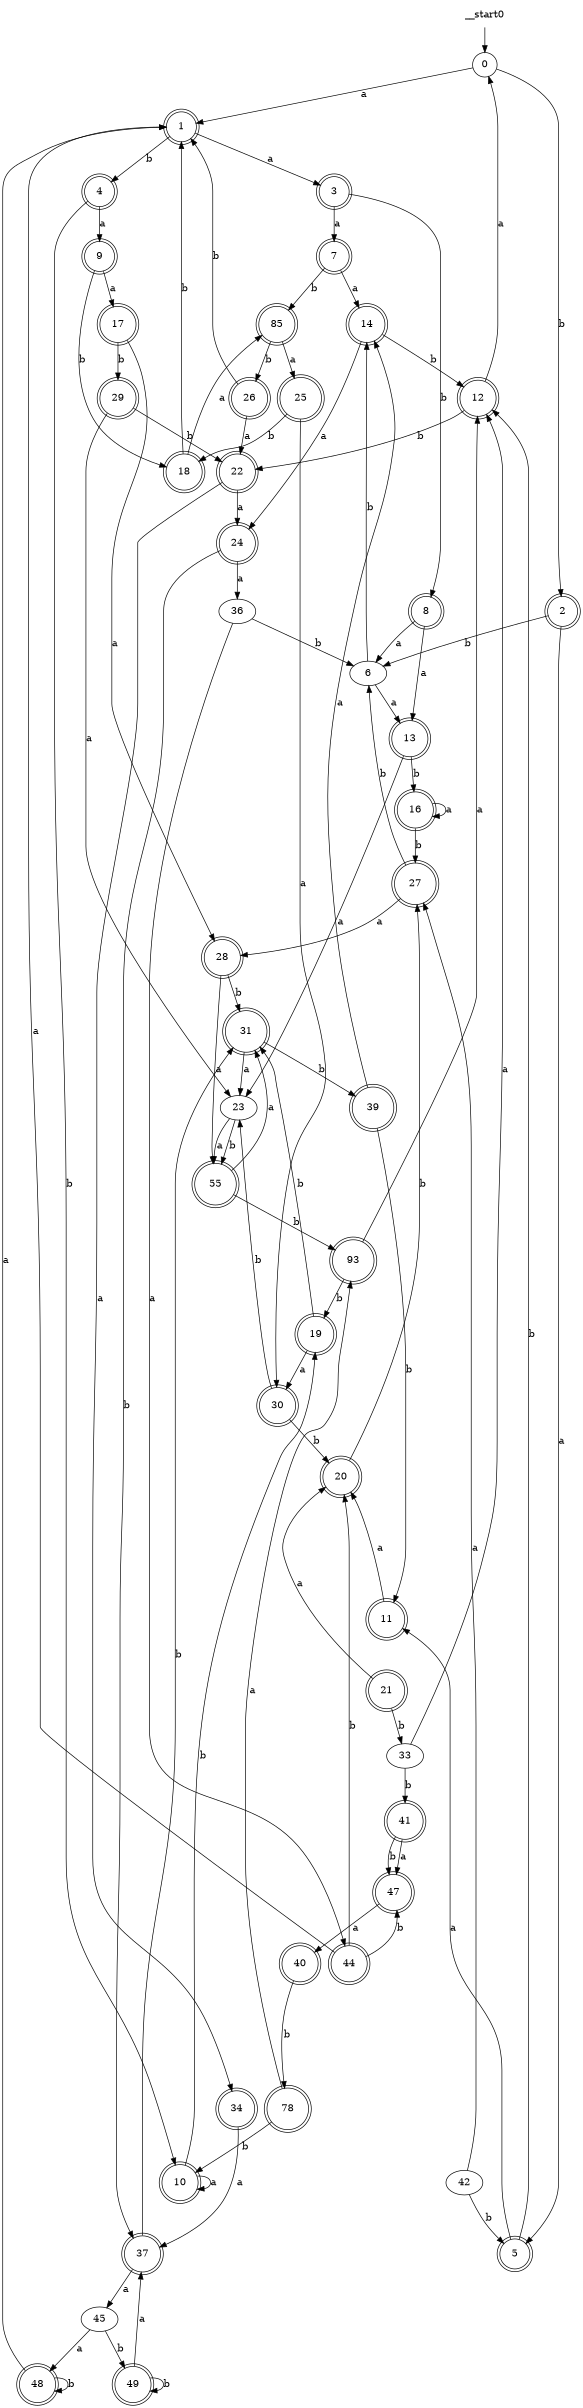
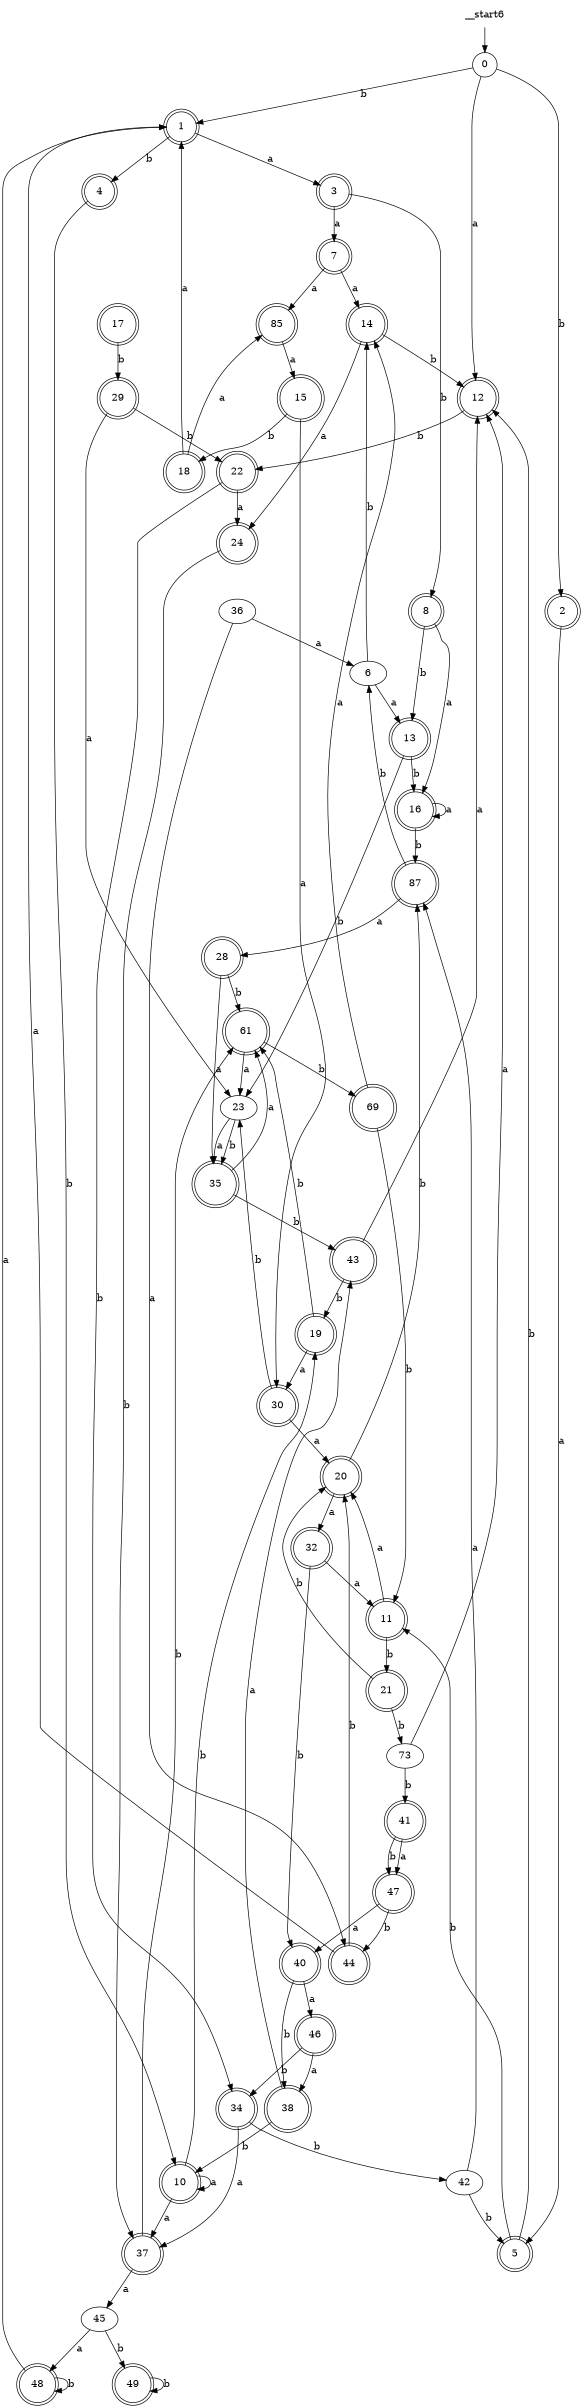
(485, 15) -> (485, 15)
(364, 94) -> (364, 94)
(498, 233) -> (472, 224)
(100, 256) -> none
(185, 289) -> (185, 289)
(314, 289) -> (314, 289)
(250, 398) -> none
(301, 398) -> (301, 398)
(237, 577) -> none
(396, 638) -> (444, 704)
(468, 638) -> none
(112, 644) -> none
(318, 644) -> (318, 644)
(423, 673) -> (423, 673)
(415, 884) -> (415, 884)
(341, 922) -> (341, 922)
(246, 1032) -> (246, 1032)
(373, 1108) -> (373, 1108)
(215, 1184) -> (215, 1184)
(353, 1261) -> (353, 1261)
(100, 1299) -> (100, 1299)
(317, 1441) -> (317, 1441)
none -> (312, 1548)
(300, 1584) -> (300, 1584)
none -> (387, 1651)
(405, 1756) -> (405, 1756)
(453, 1928) -> (453, 1928)
(388, 1941) -> (381, 1930)
none -> (315, 2035)
(288, 2109) -> (288, 2109)
none -> (341, 2160)
(137, 2323) -> (163, 2215)
